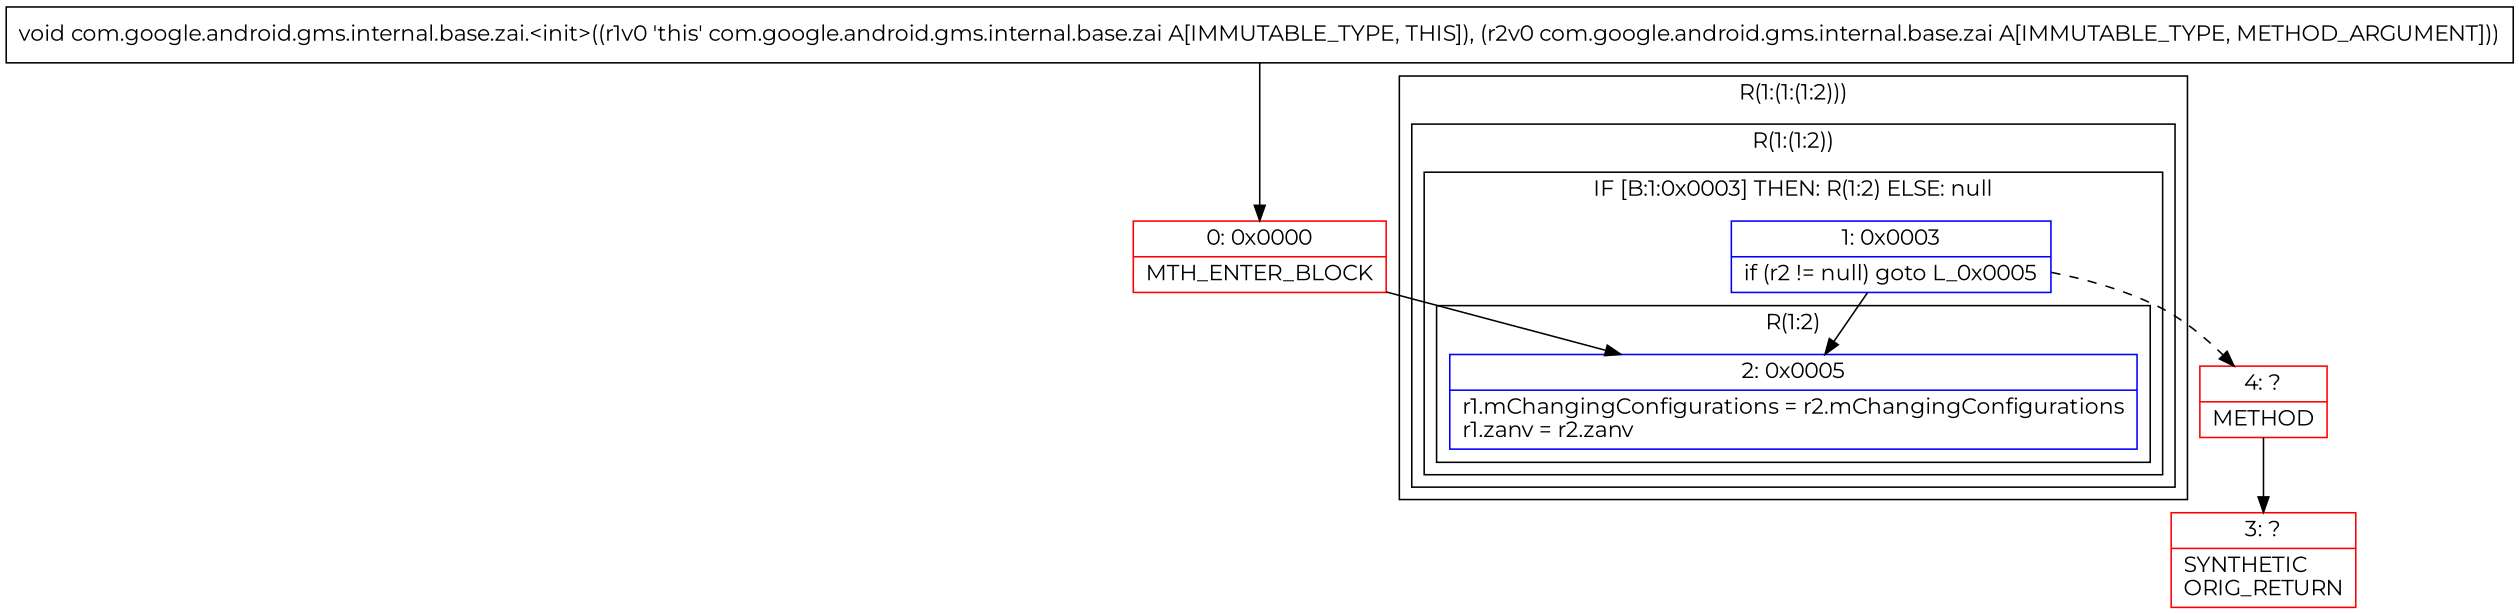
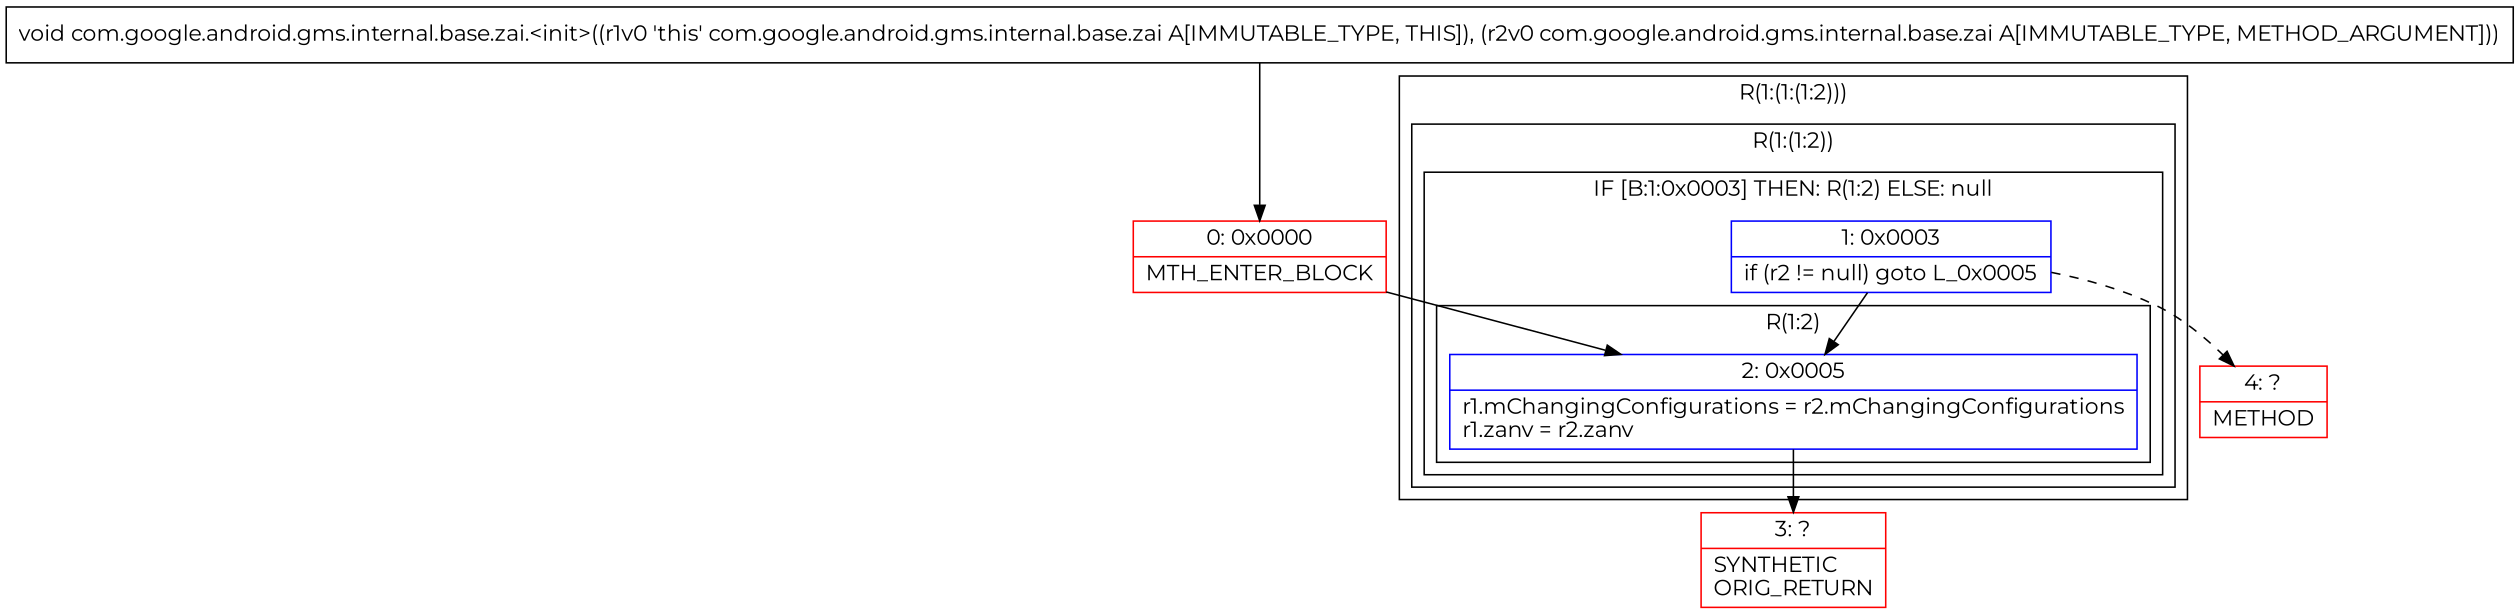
(2263, 467) -> (1793, 473)
